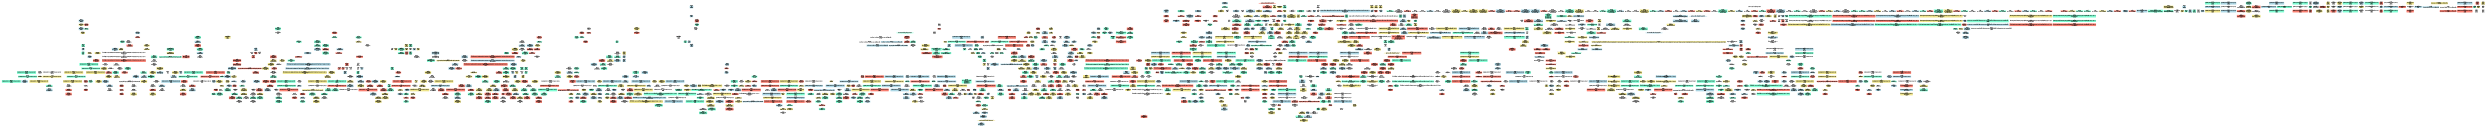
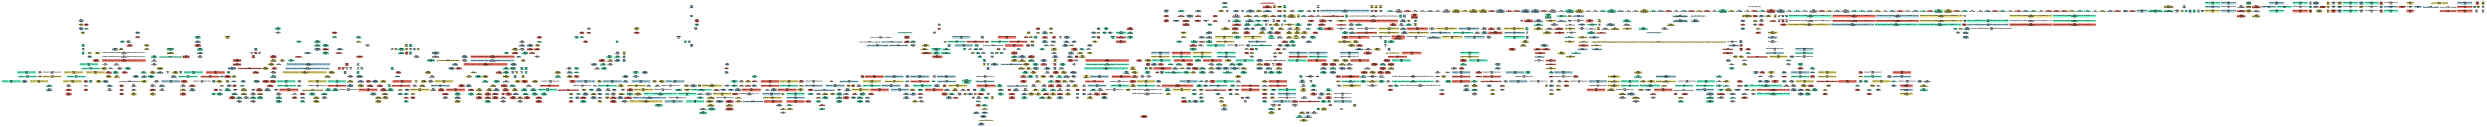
none -> (2056, 11)
(227, 77) -> (227, 77)
